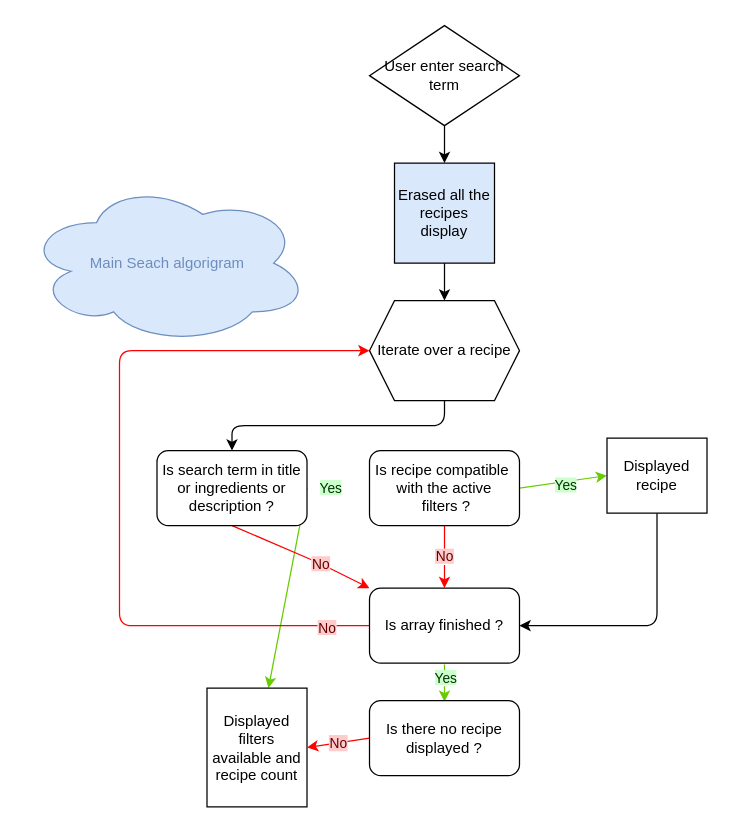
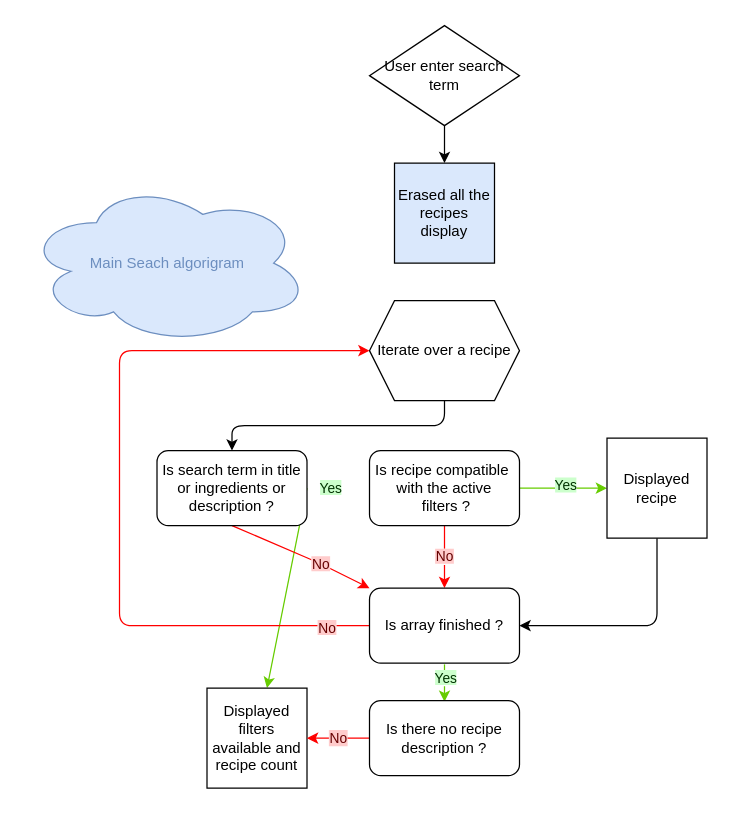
(444, 277) -> none
(657, 476) -> (657, 488)
(444, 738) -> (444, 738)
(257, 748) -> (257, 738)
